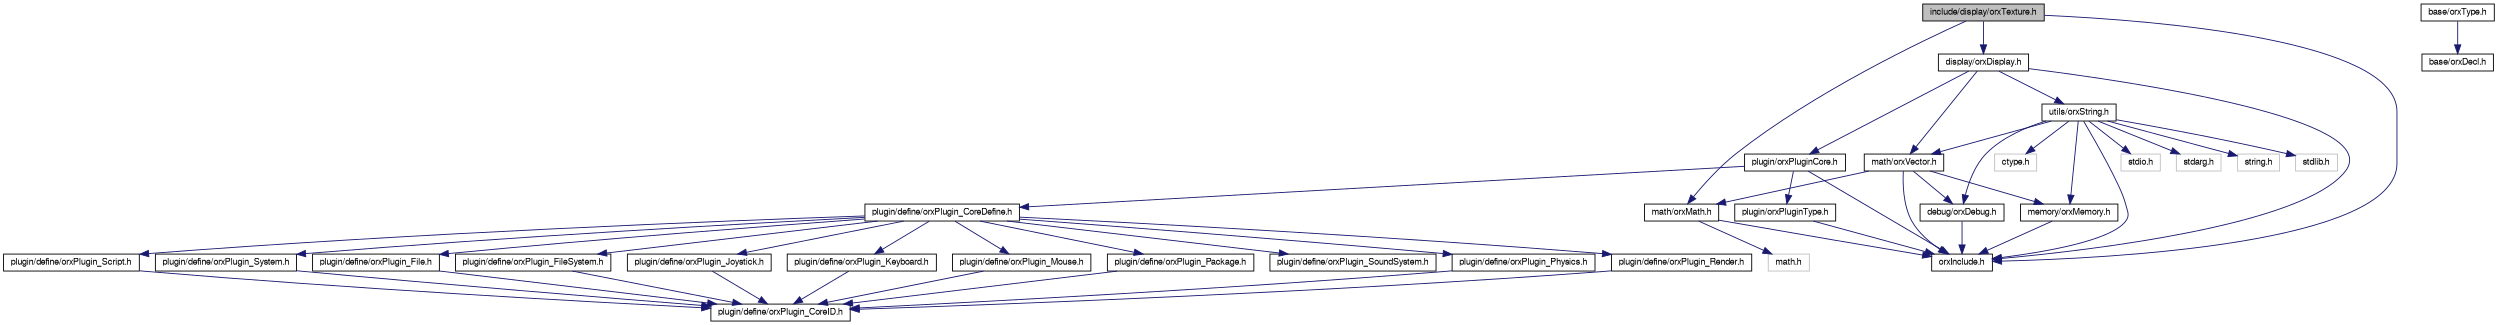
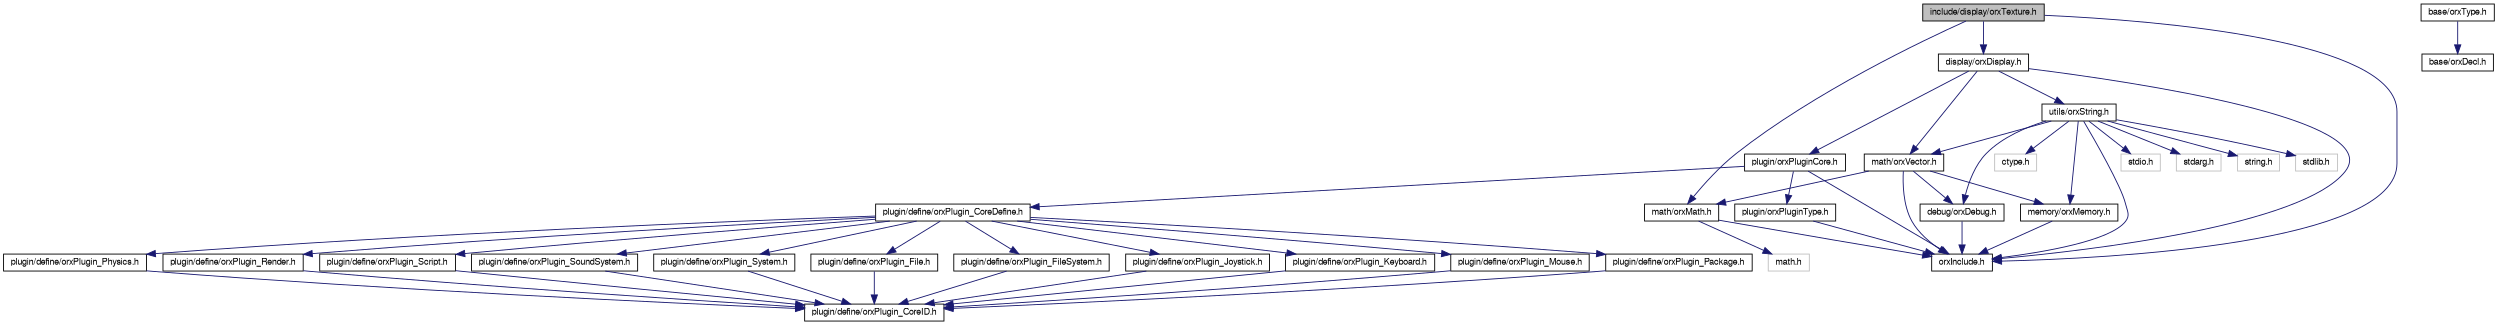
none -> (710, 287)
